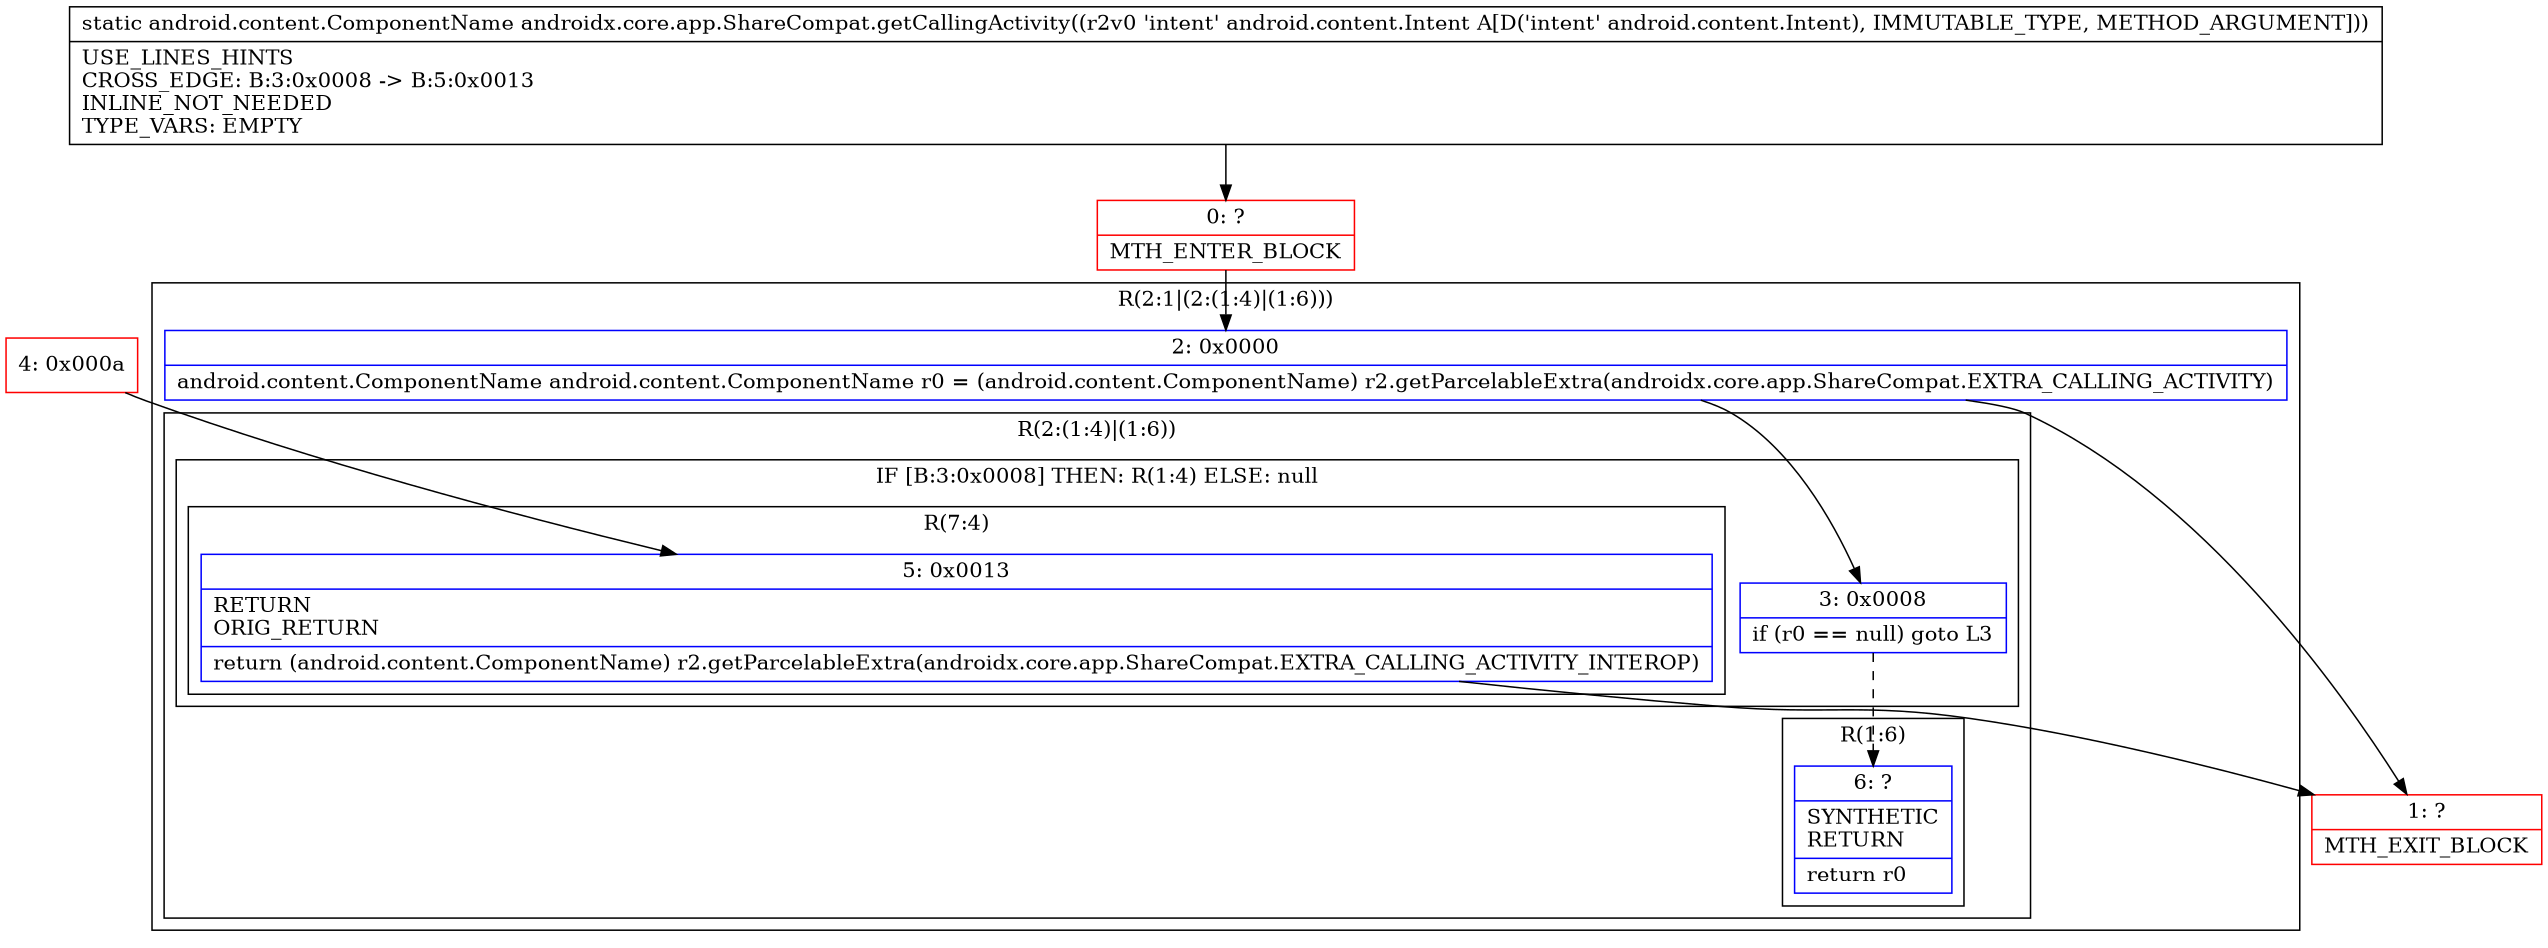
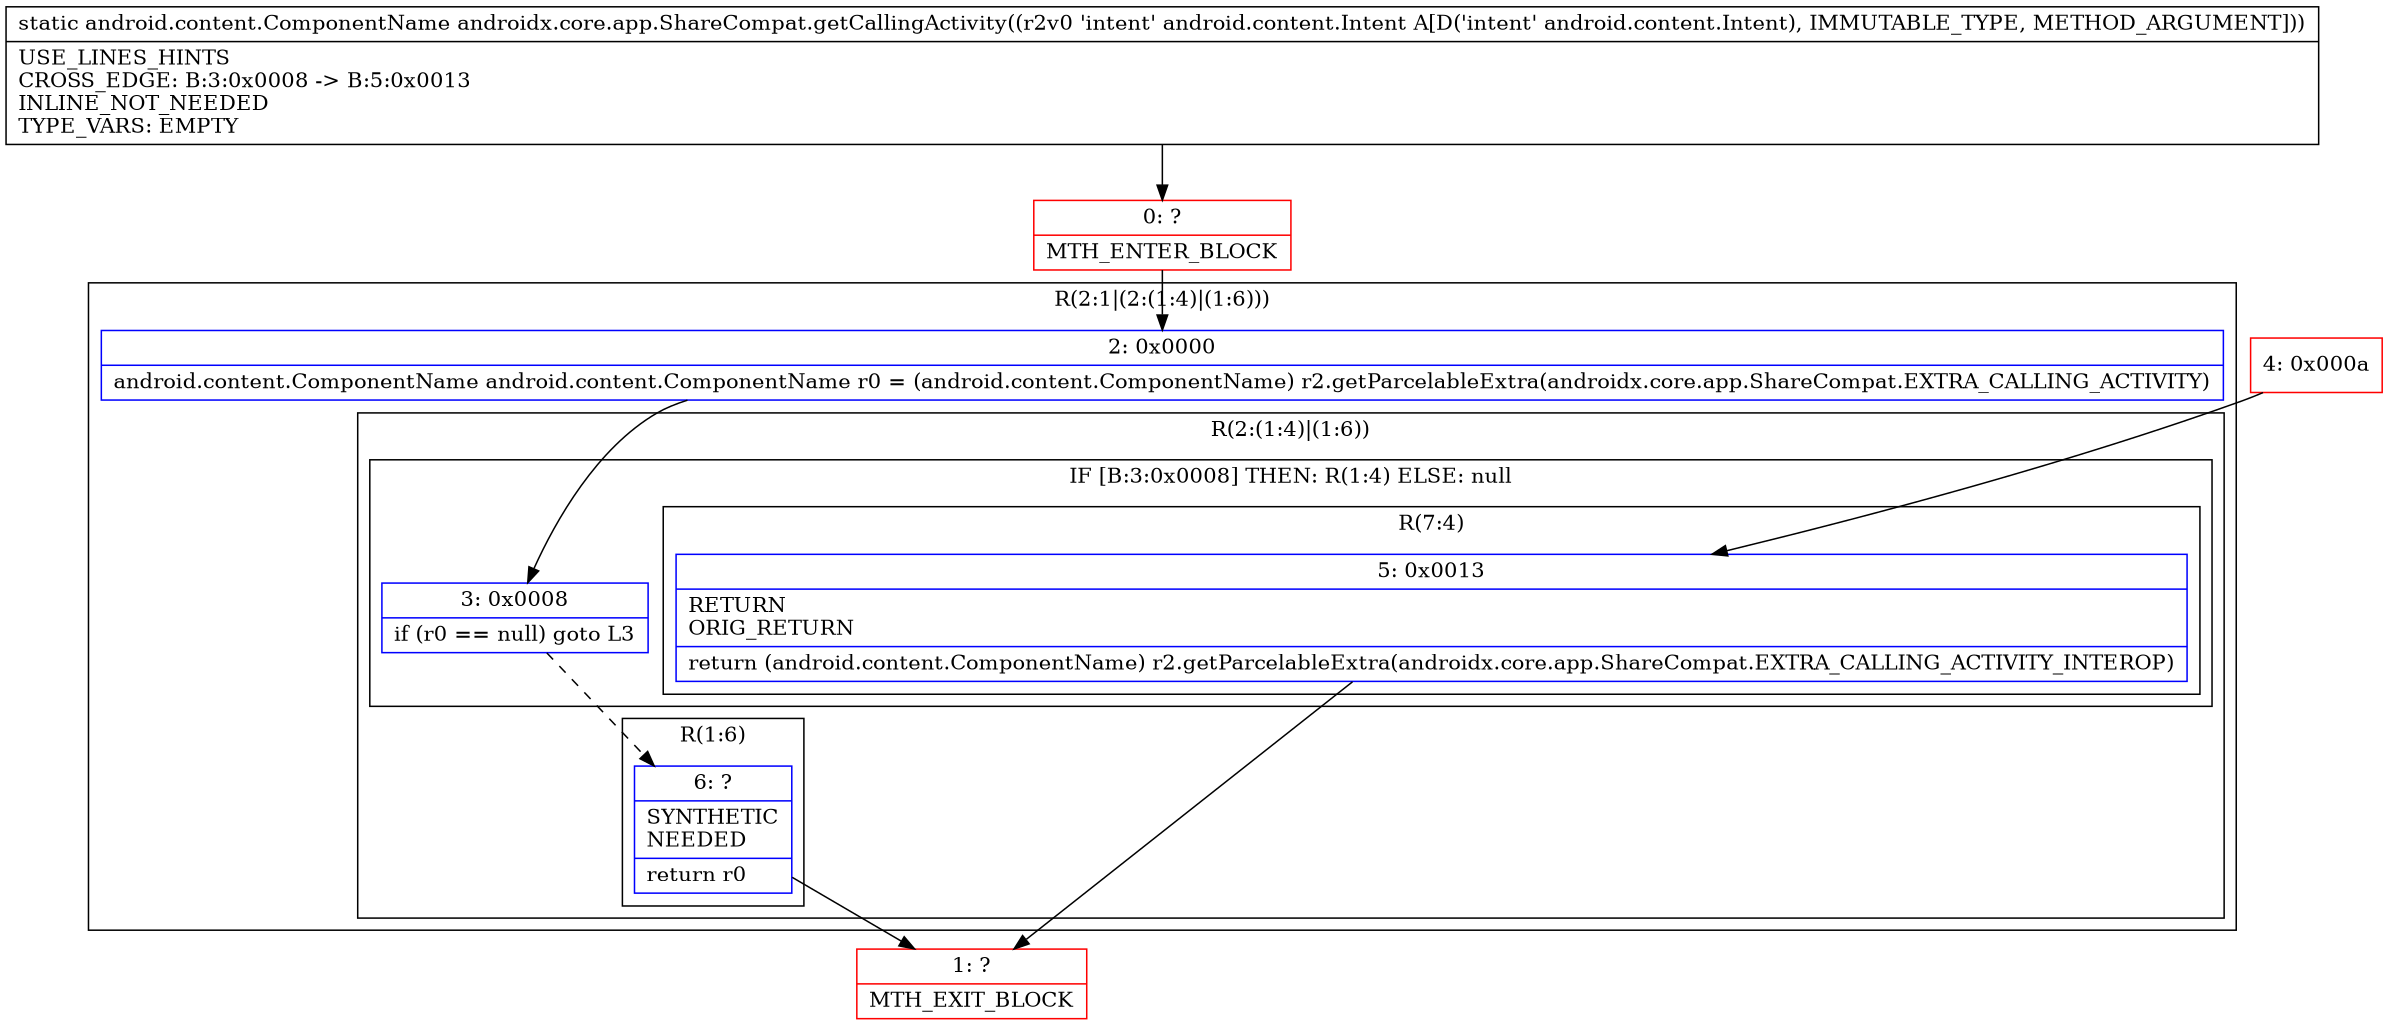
(2214, 550) -> (844, 908)
(1856, 840) -> (697, 840)
